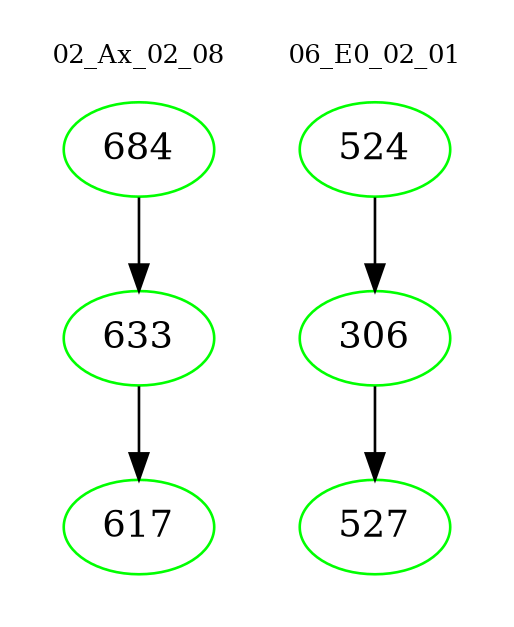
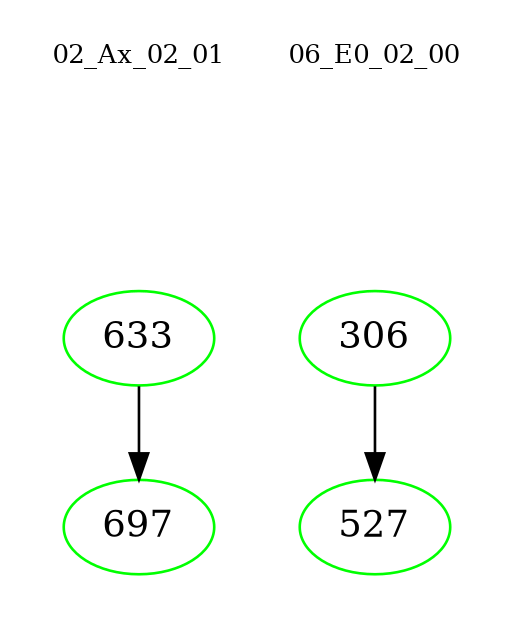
(139, 56) -> (139, 56)
(375, 56) -> (375, 56)
(139, 149) -> none
(375, 149) -> none
(139, 527) -> (139, 527)
